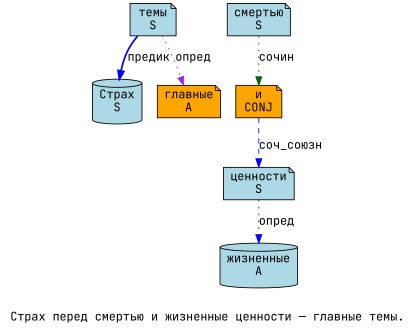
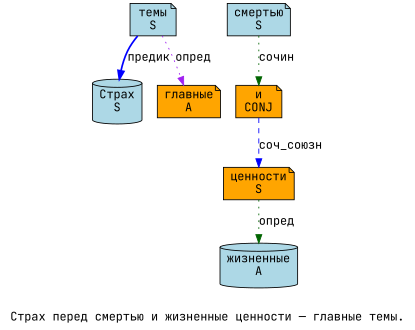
(259, 184) -> (259, 184)
(259, 217) -> (259, 217)
